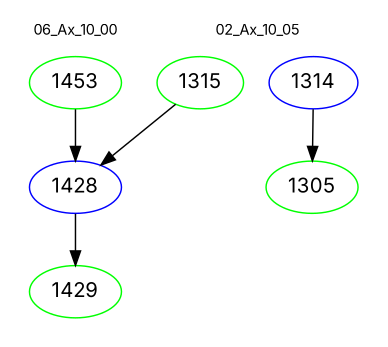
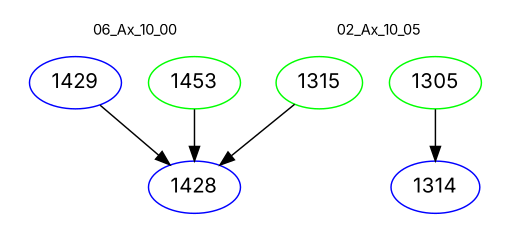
(313, 128) -> (435, 128)
(75, 232) -> (129, 130)
(75, 292) -> (75, 83)
